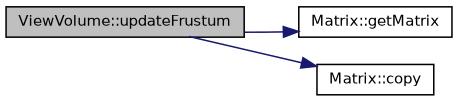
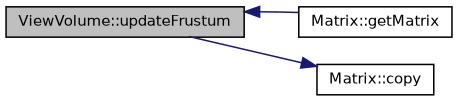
(264, 32) -> (279, 12)
